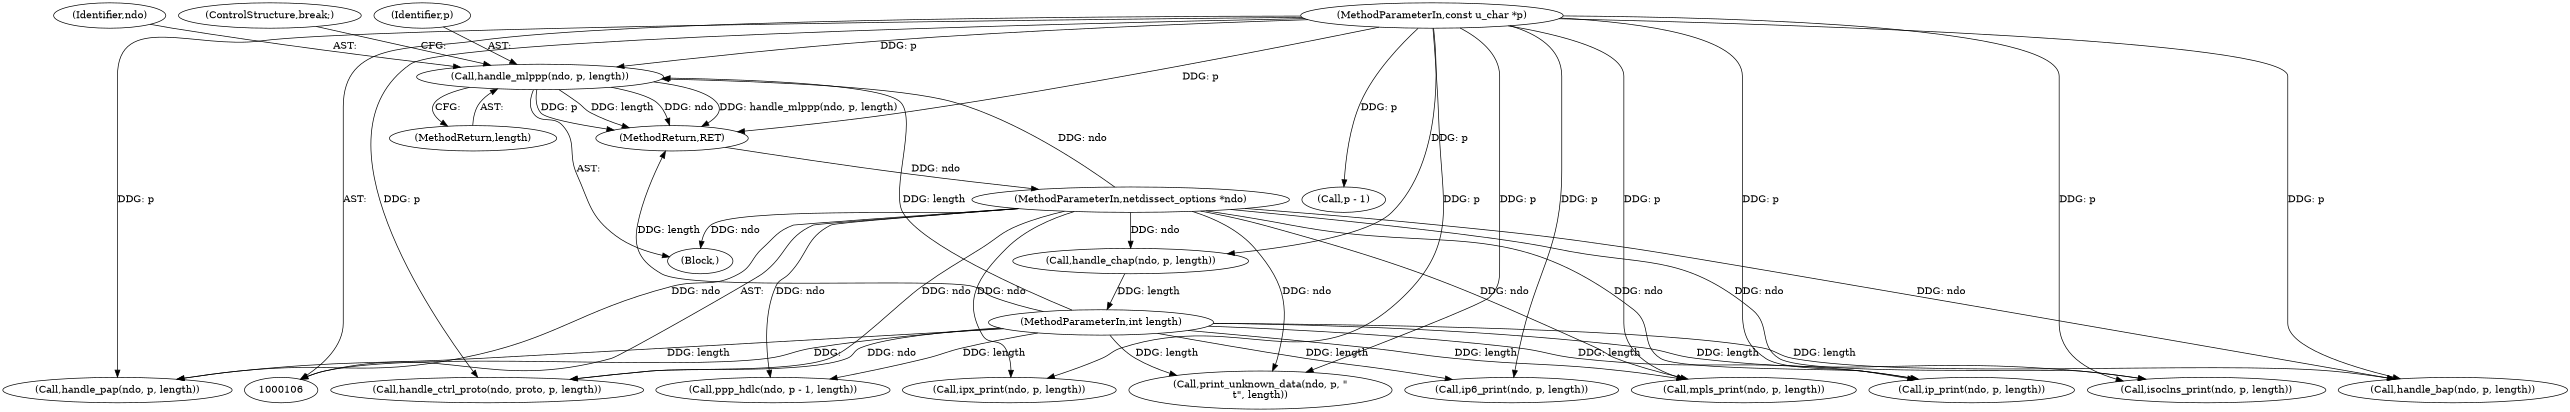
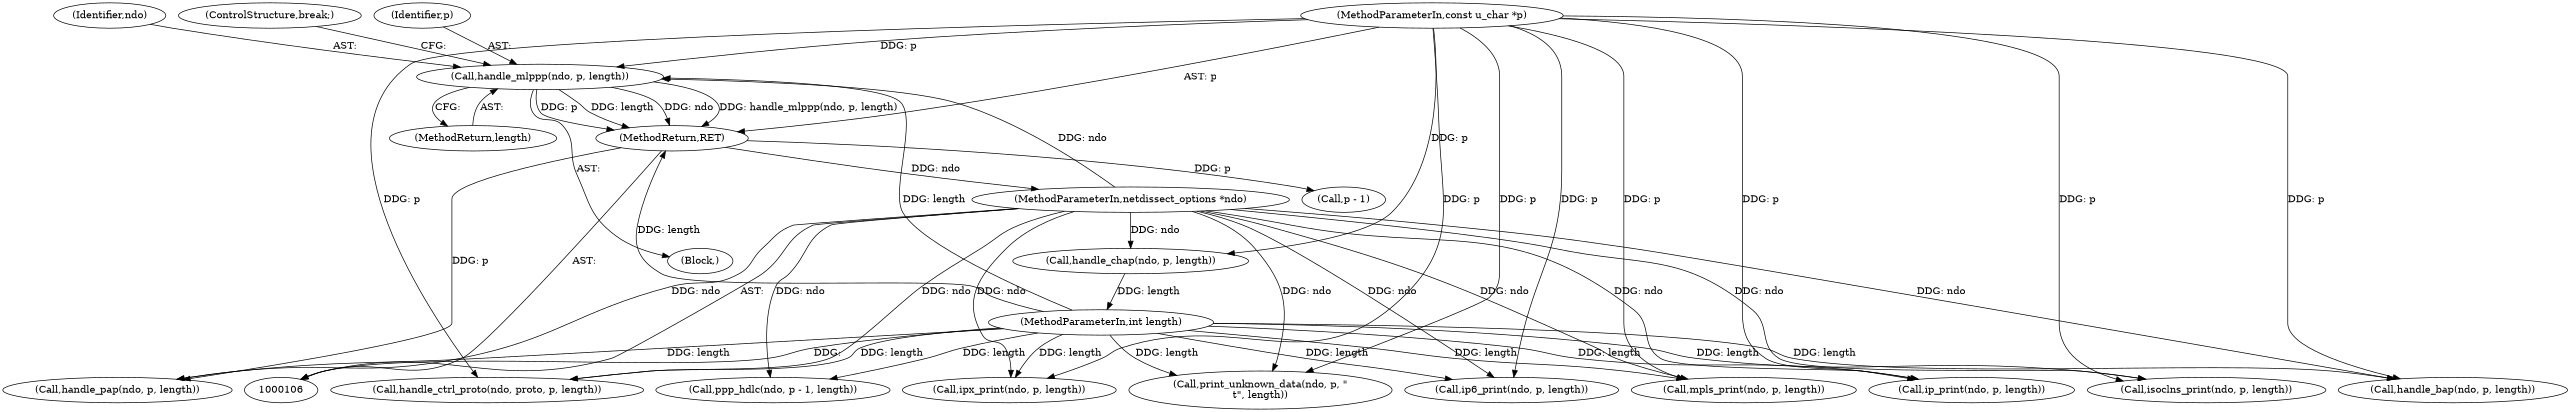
(551, 29) -> (452, 306)
(568, 32) -> (510, 315)
(1201, 77) -> (1201, 77)
(1364, 96) -> (1028, 156)
(855, 213) -> (1347, 283)
none -> (1038, 349)
(892, 353) -> (892, 353)
